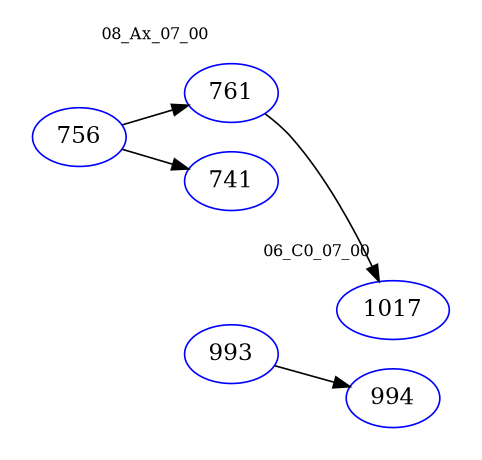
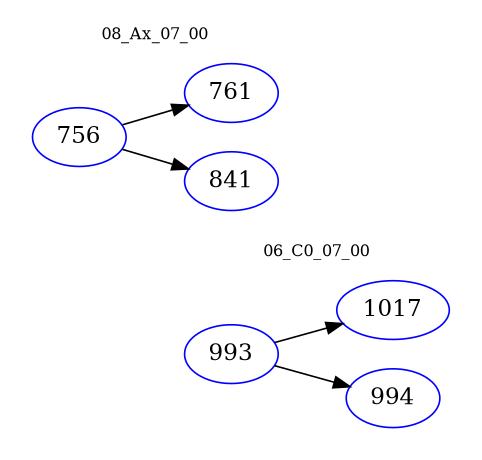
(231, 181) -> (231, 181)
(326, 184) -> (301, 335)
